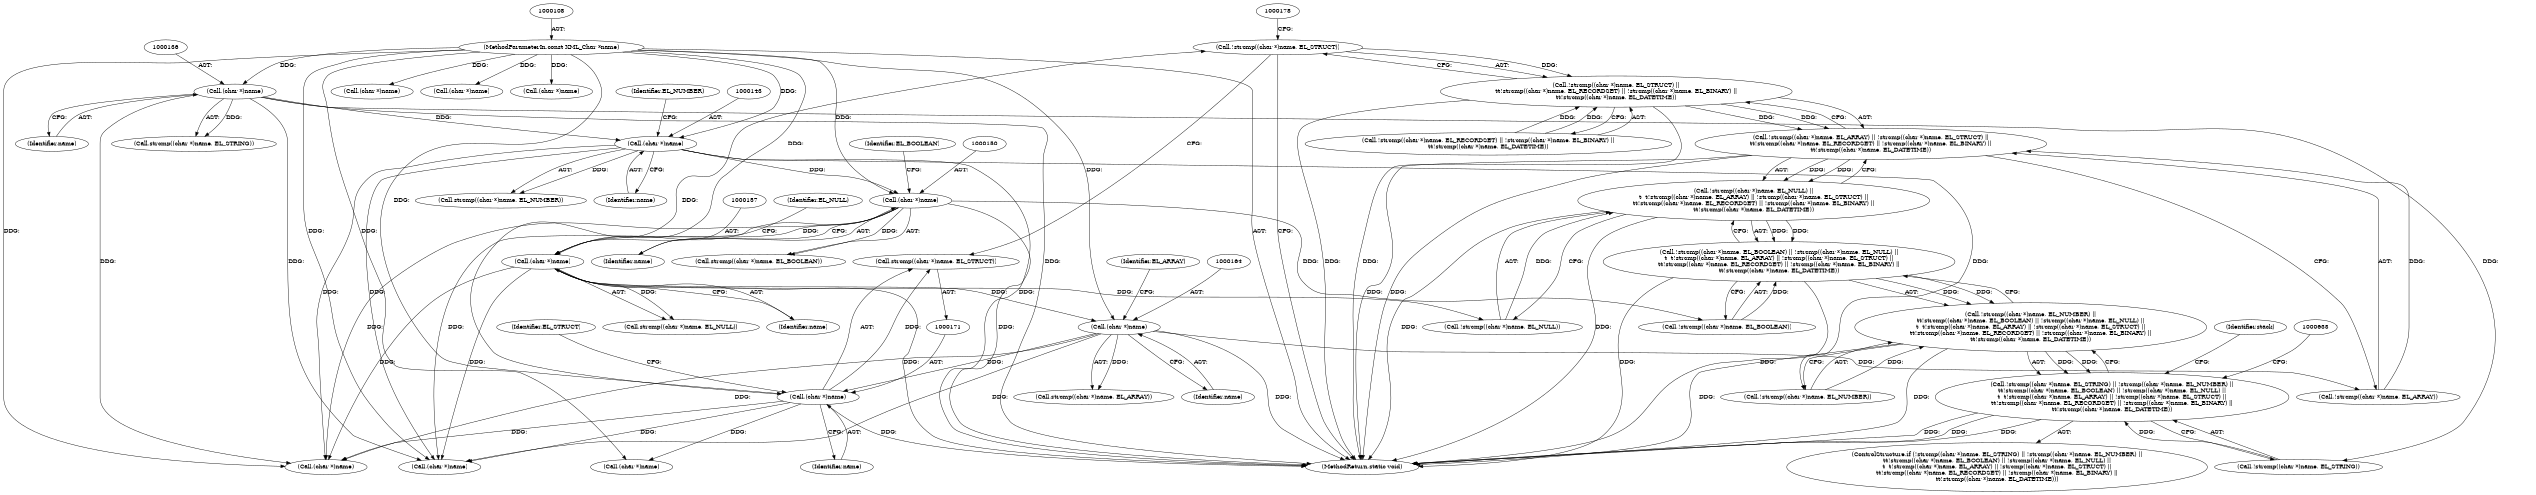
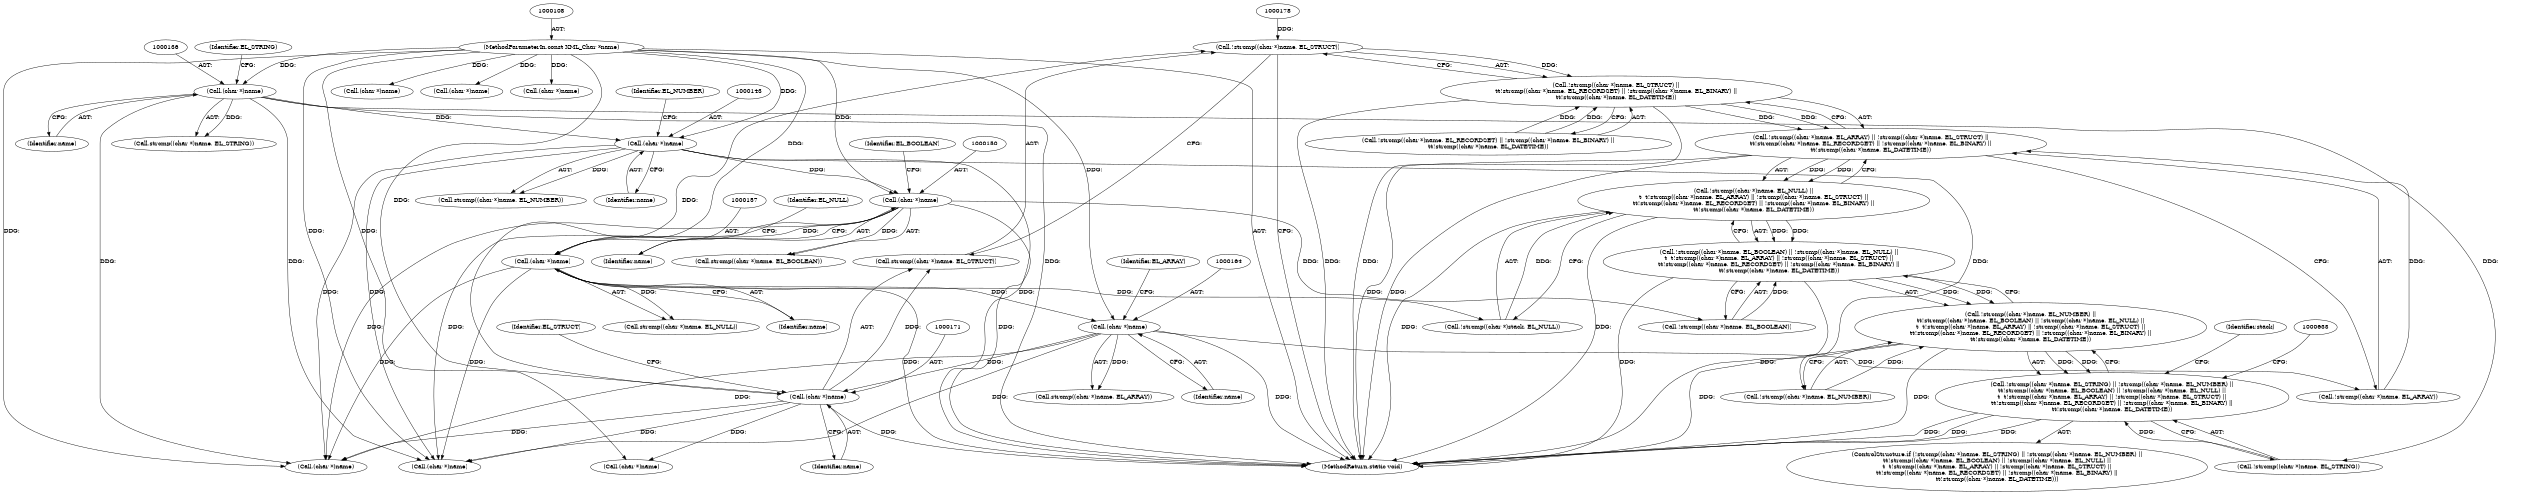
(1286, 29) -> (1286, 29)
none -> (243, 47)
(942, 292) -> (1026, 93)
(1502, 327) -> (1502, 327)
